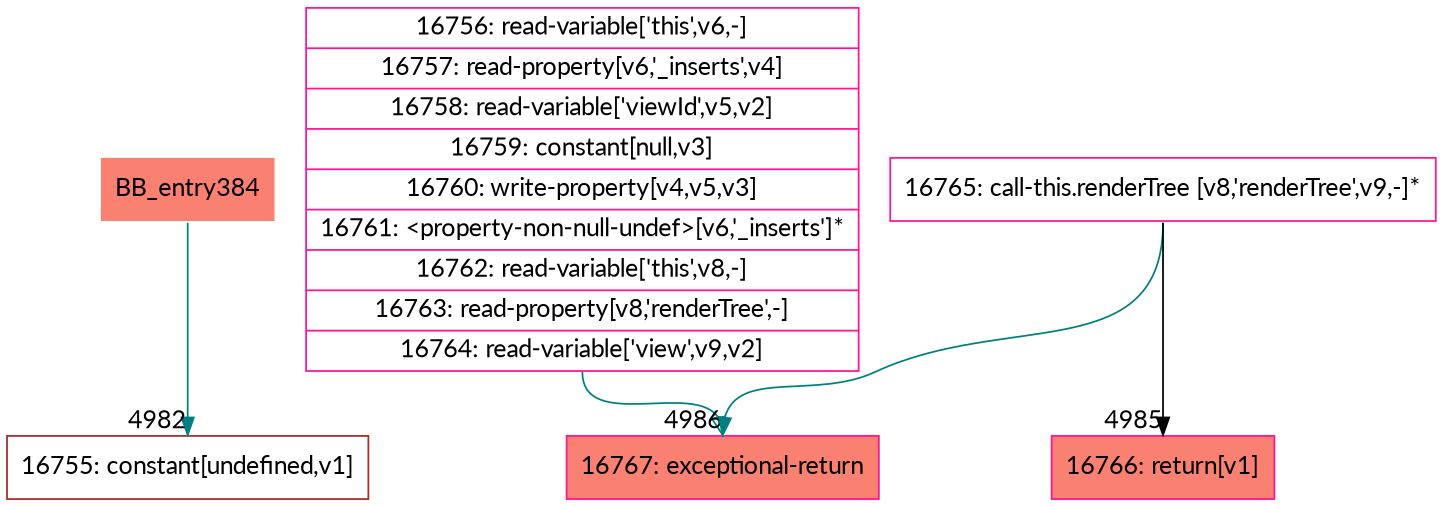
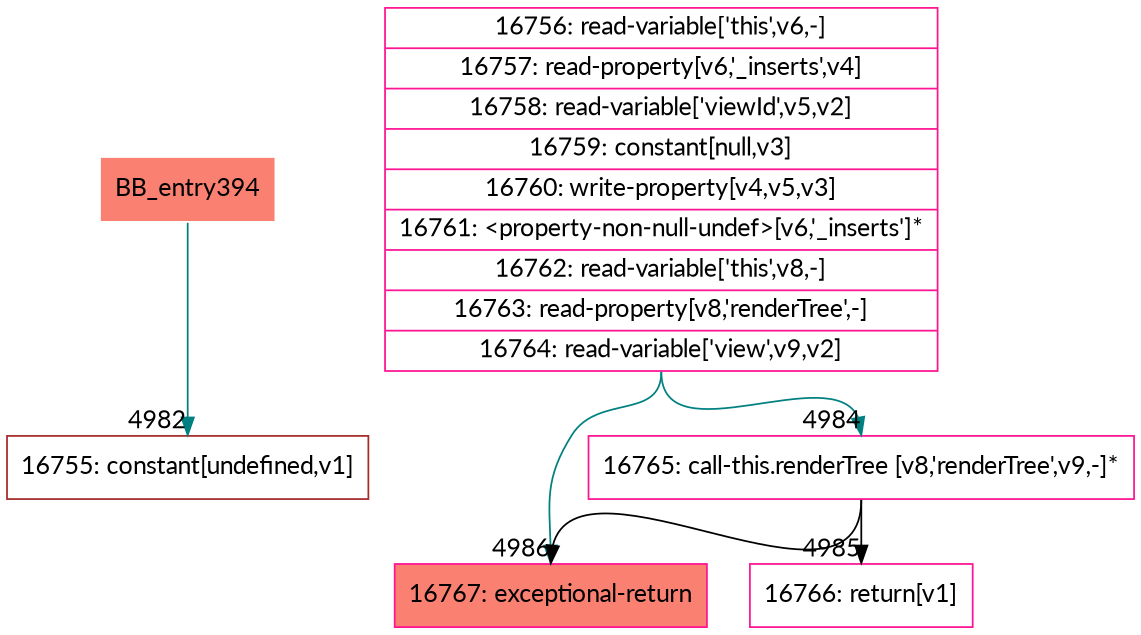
(188, 189) -> (188, 189)
(967, 345) -> (714, 534)
none -> (753, 405)
(1163, 467) -> (861, 596)
